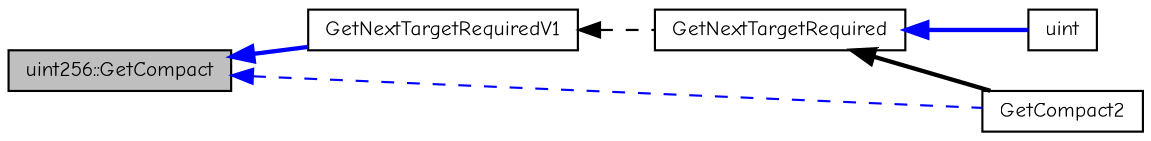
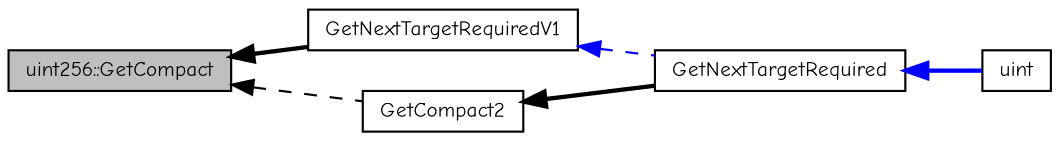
(627, 30) -> (627, 52)
(281, 50) -> (281, 50)
(932, 74) -> (600, 92)
(618, 92) -> (308, 94)
